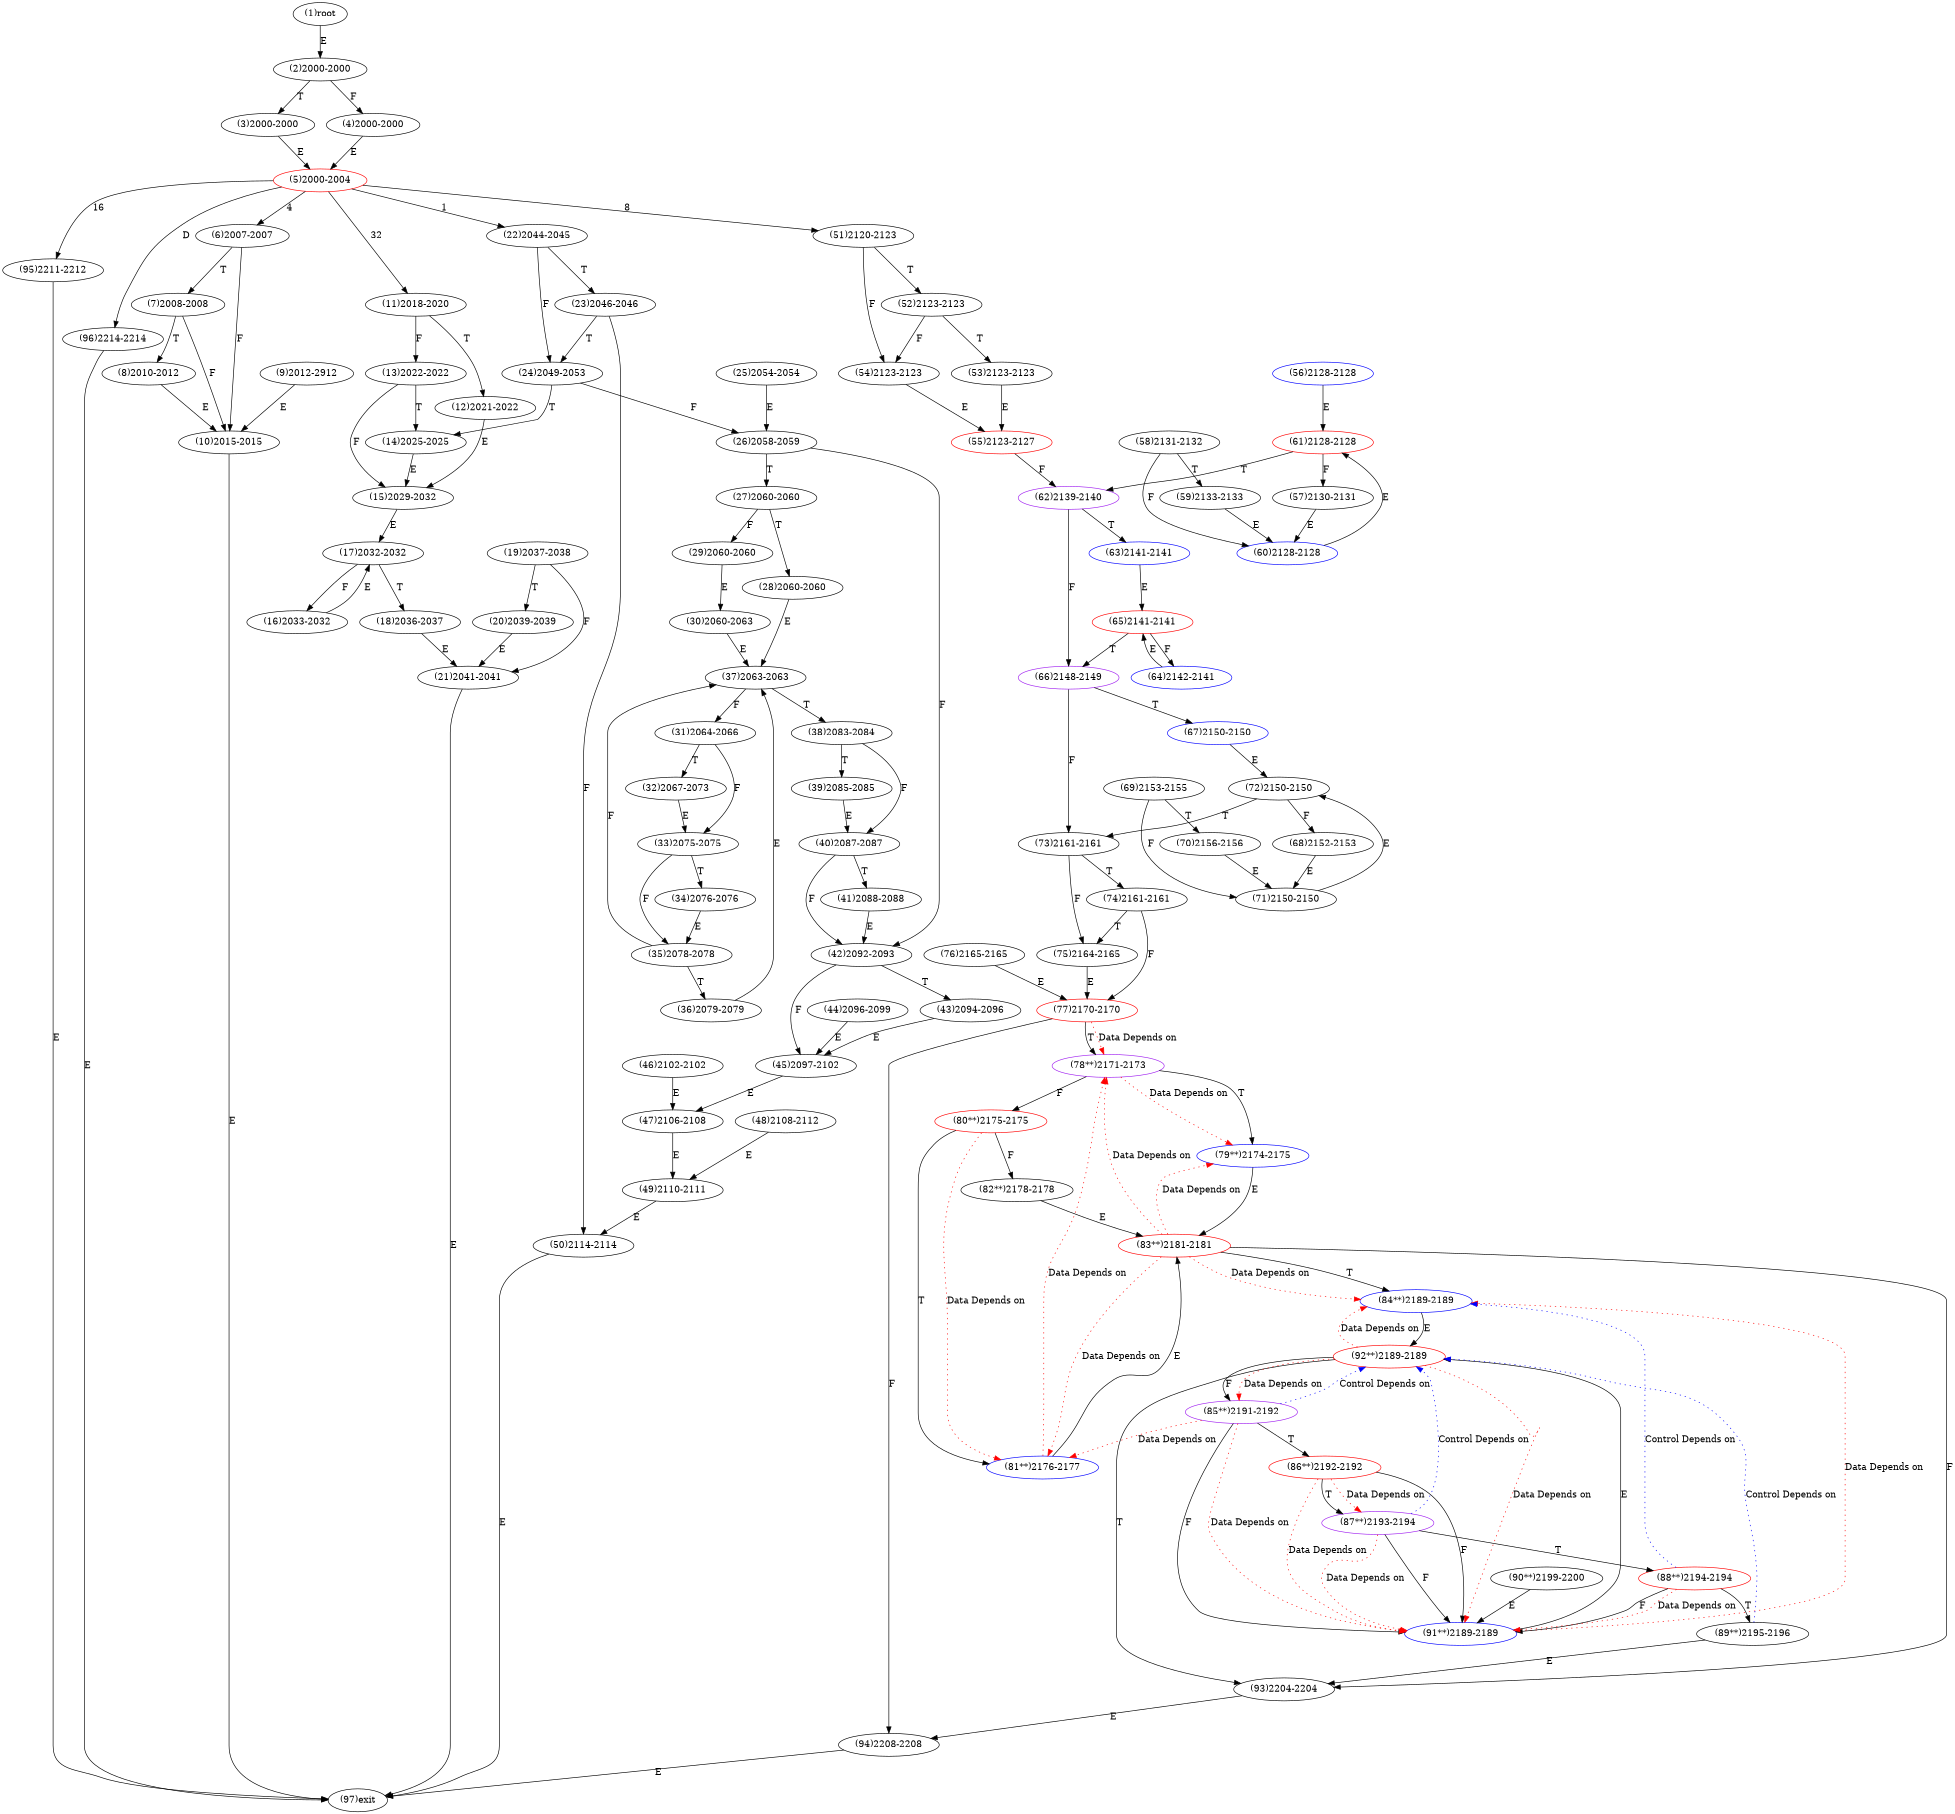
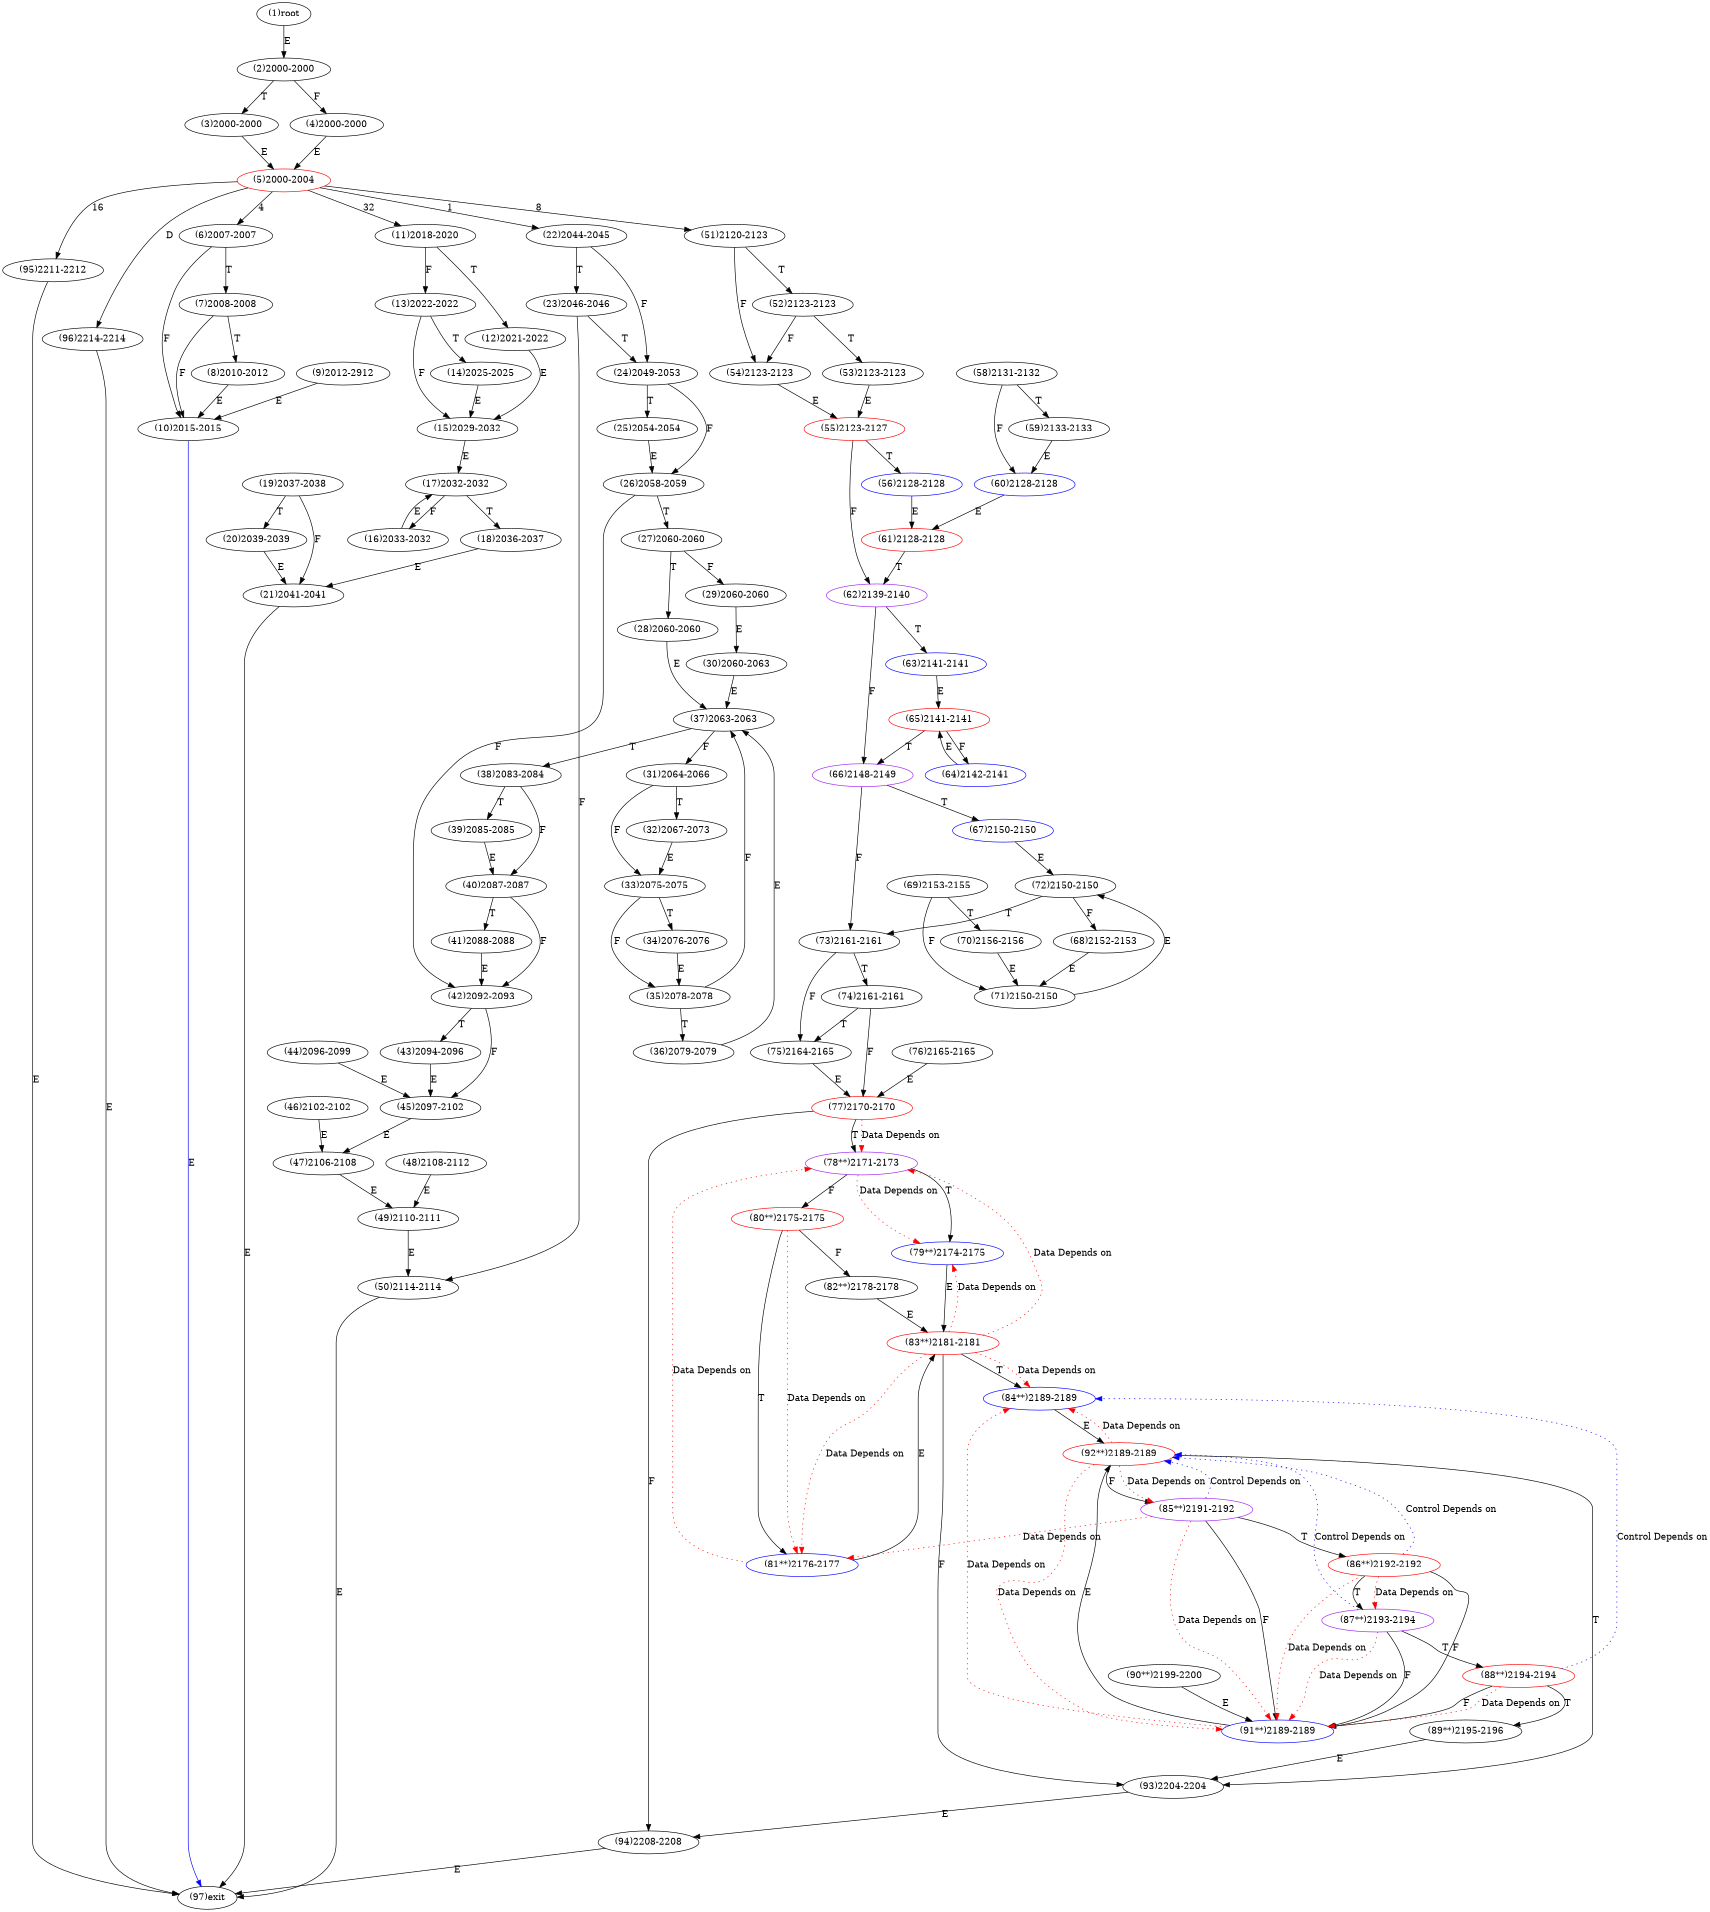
(518, 423) -> (647, 398)
none -> (881, 455)
(1323, 498) -> none
(229, 1158) -> (188, 1162)
(1693, 1400) -> (1319, 1474)
